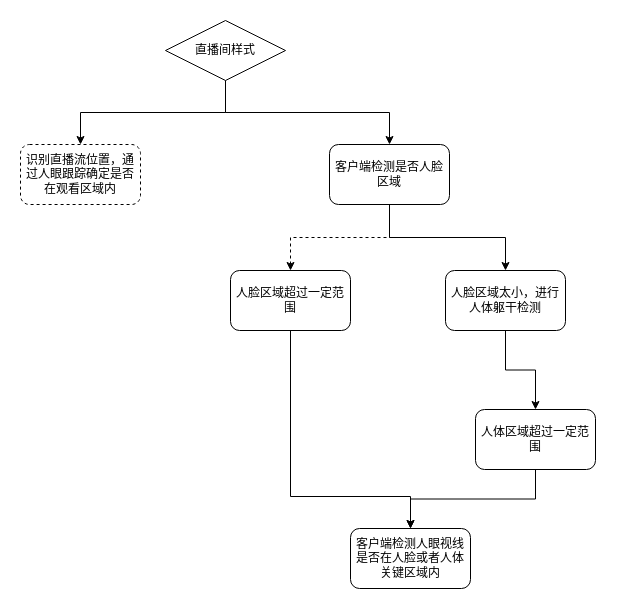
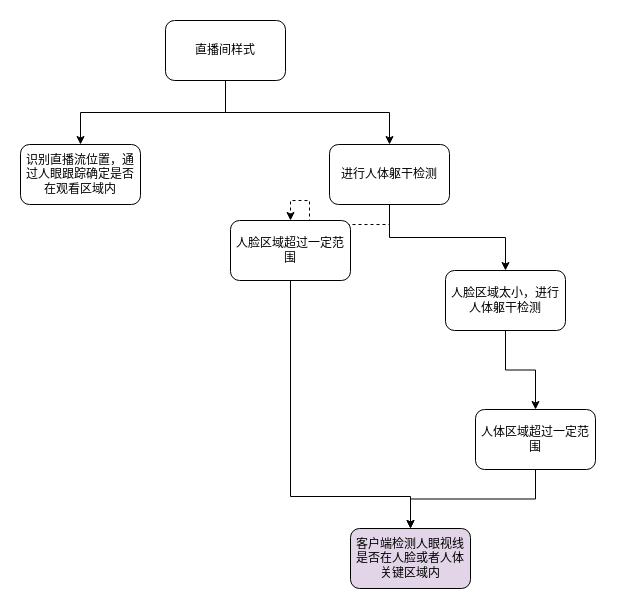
(226, 51) -> (226, 51)
(81, 175) -> (81, 175)
(390, 175) -> (390, 175)
(291, 301) -> (291, 251)
(411, 559) -> (411, 559)
